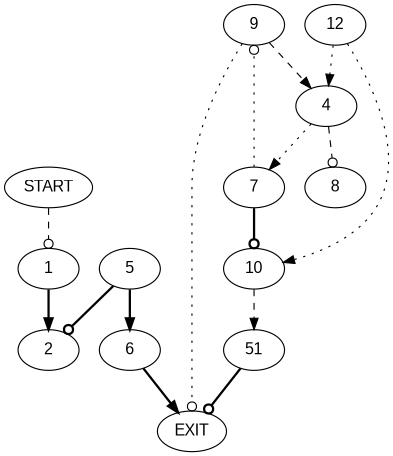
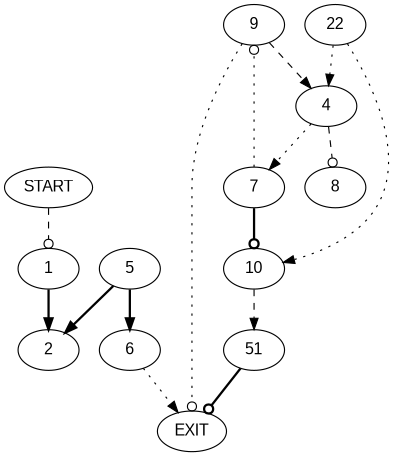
(335, 25) -> (335, 25)
(93, 306) -> (93, 305)
(157, 386) -> (157, 386)
